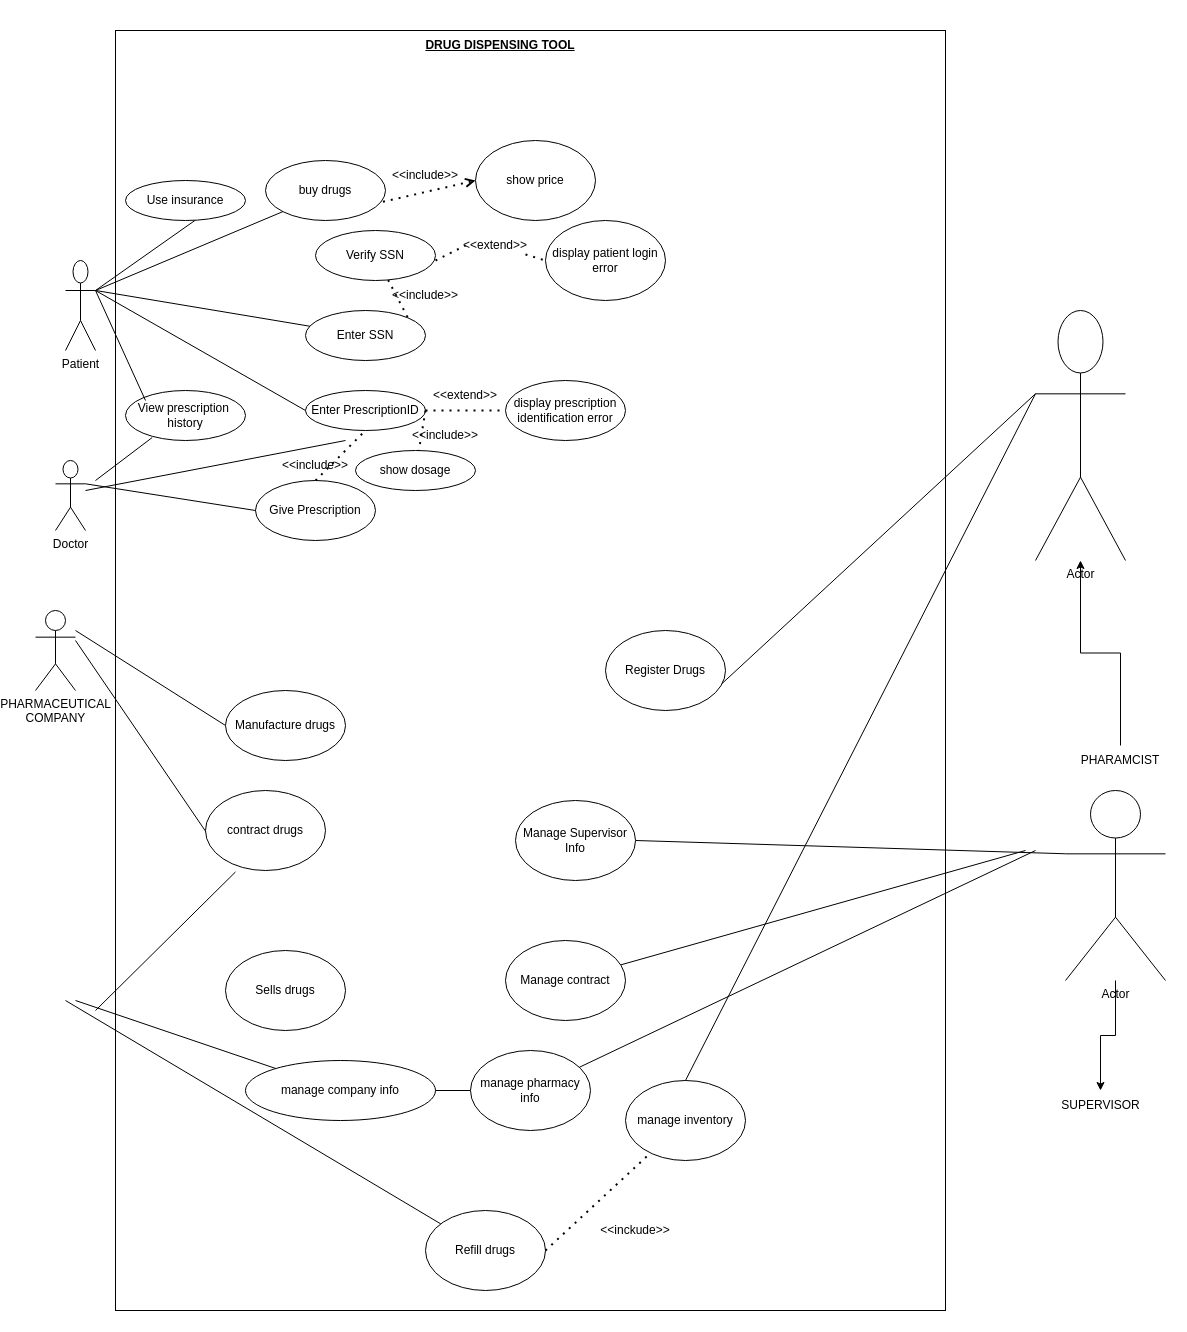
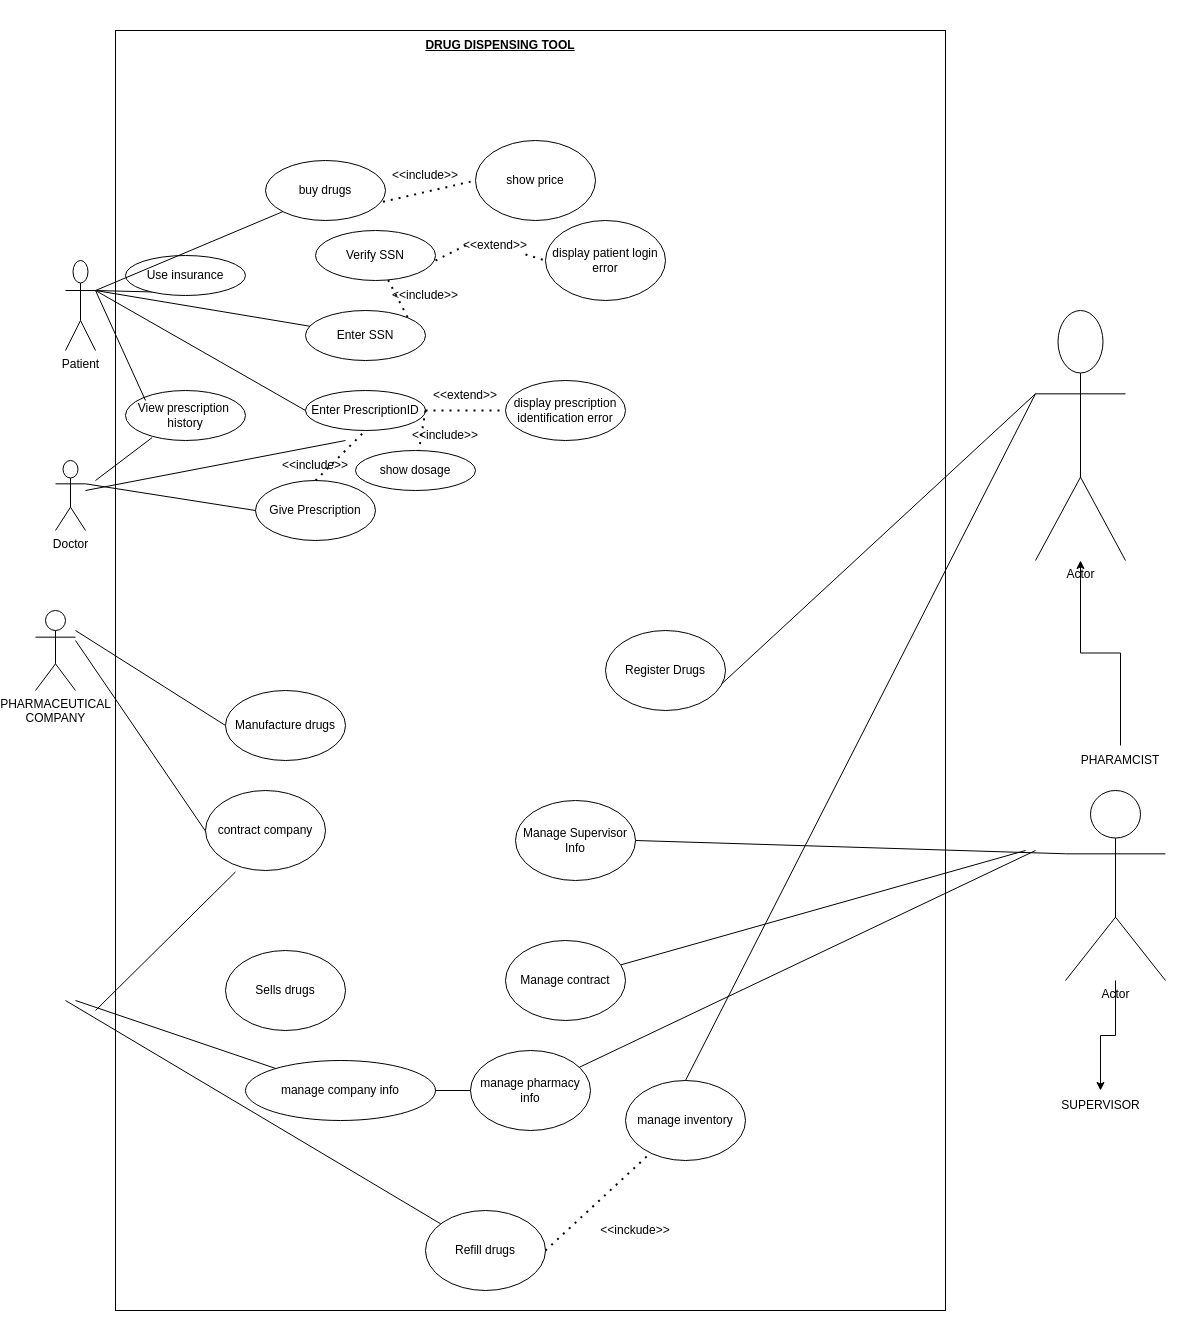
(467, 182) -> (470, 182)
(186, 201) -> (186, 276)
(266, 831) -> (266, 831)
